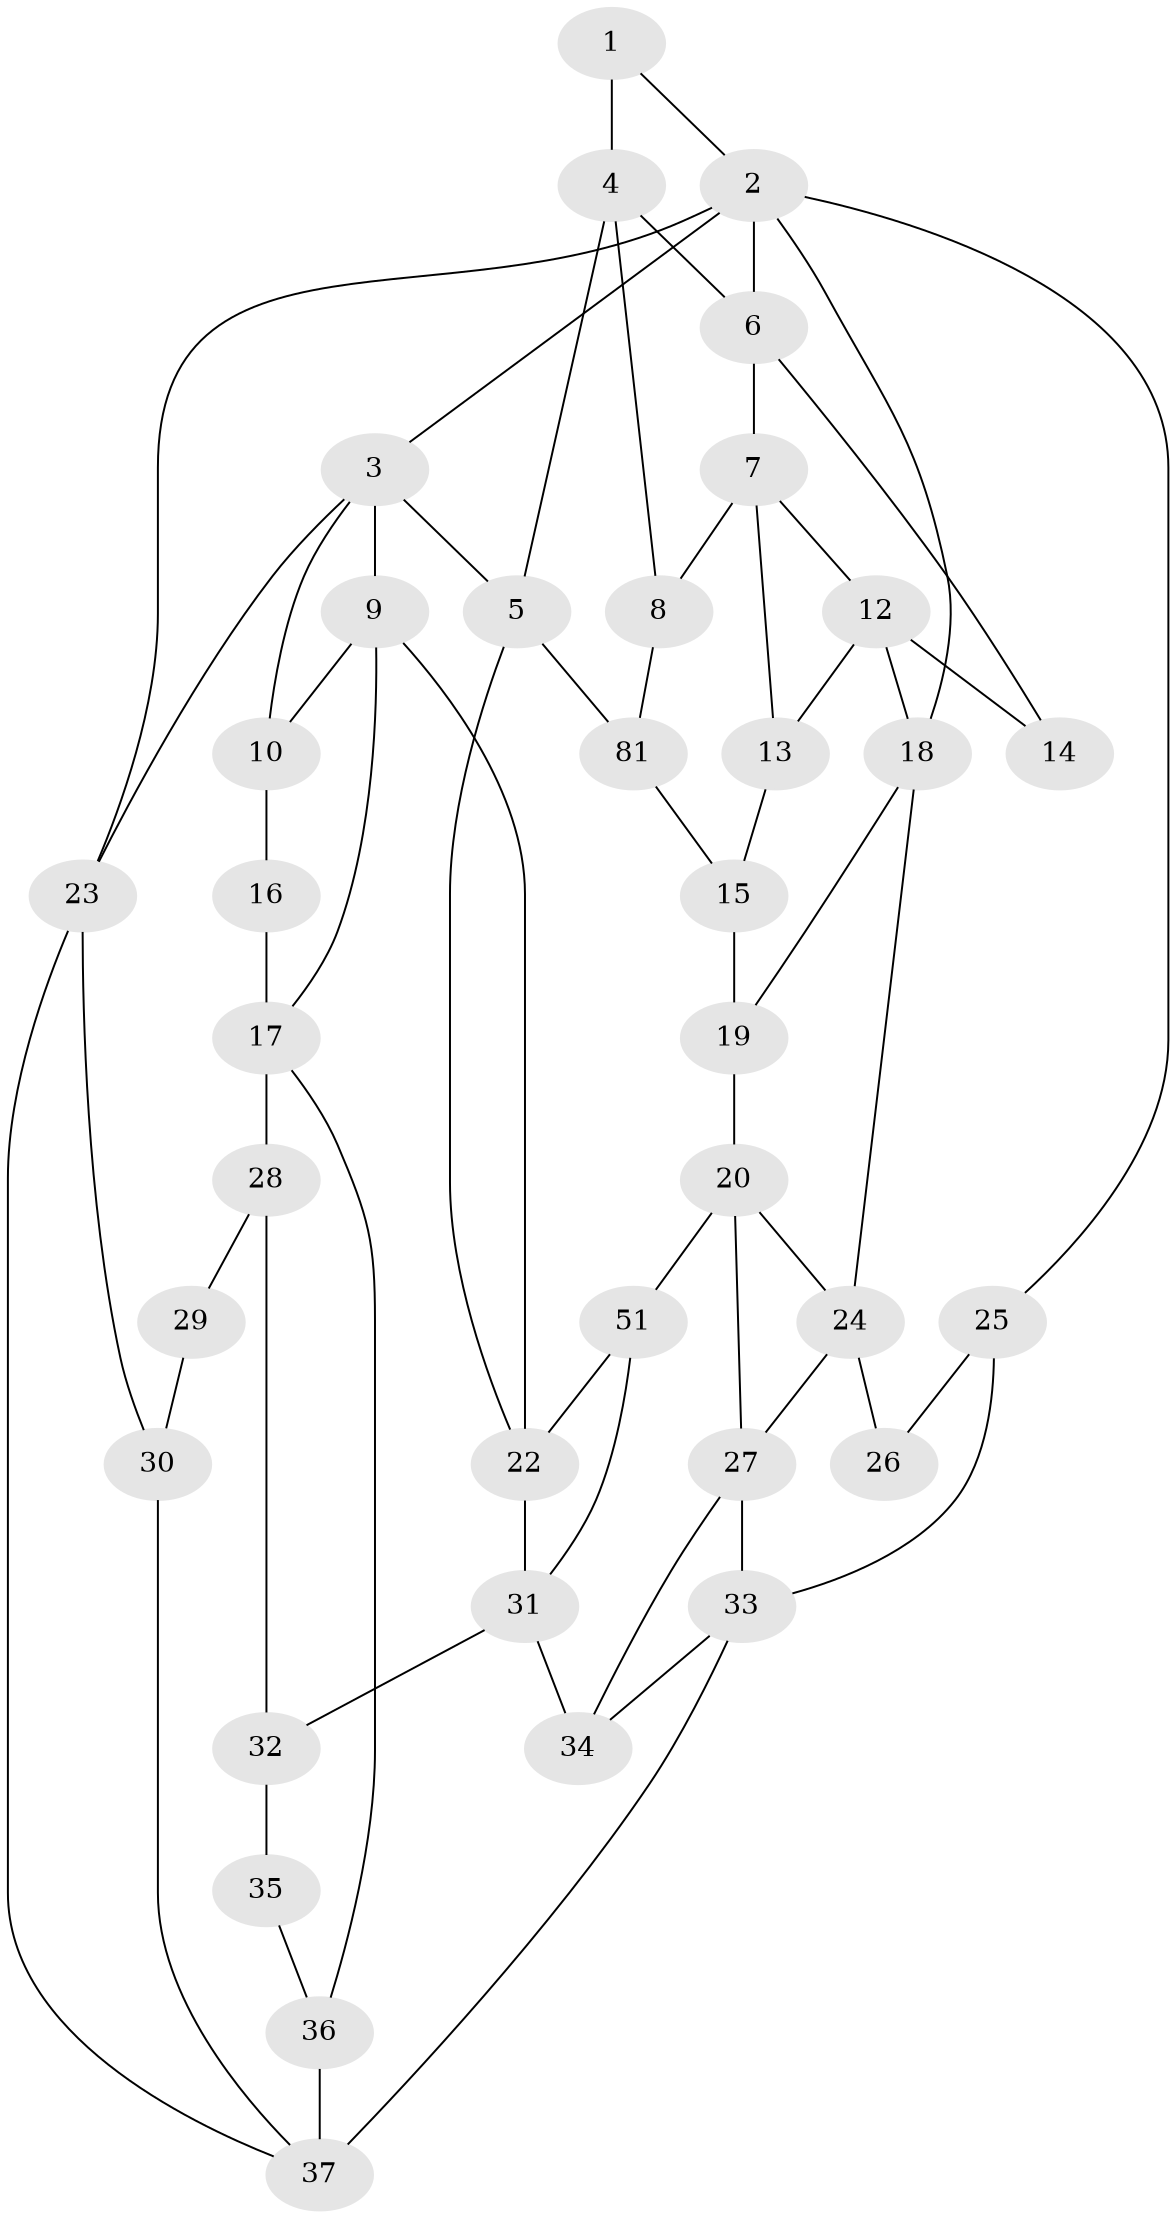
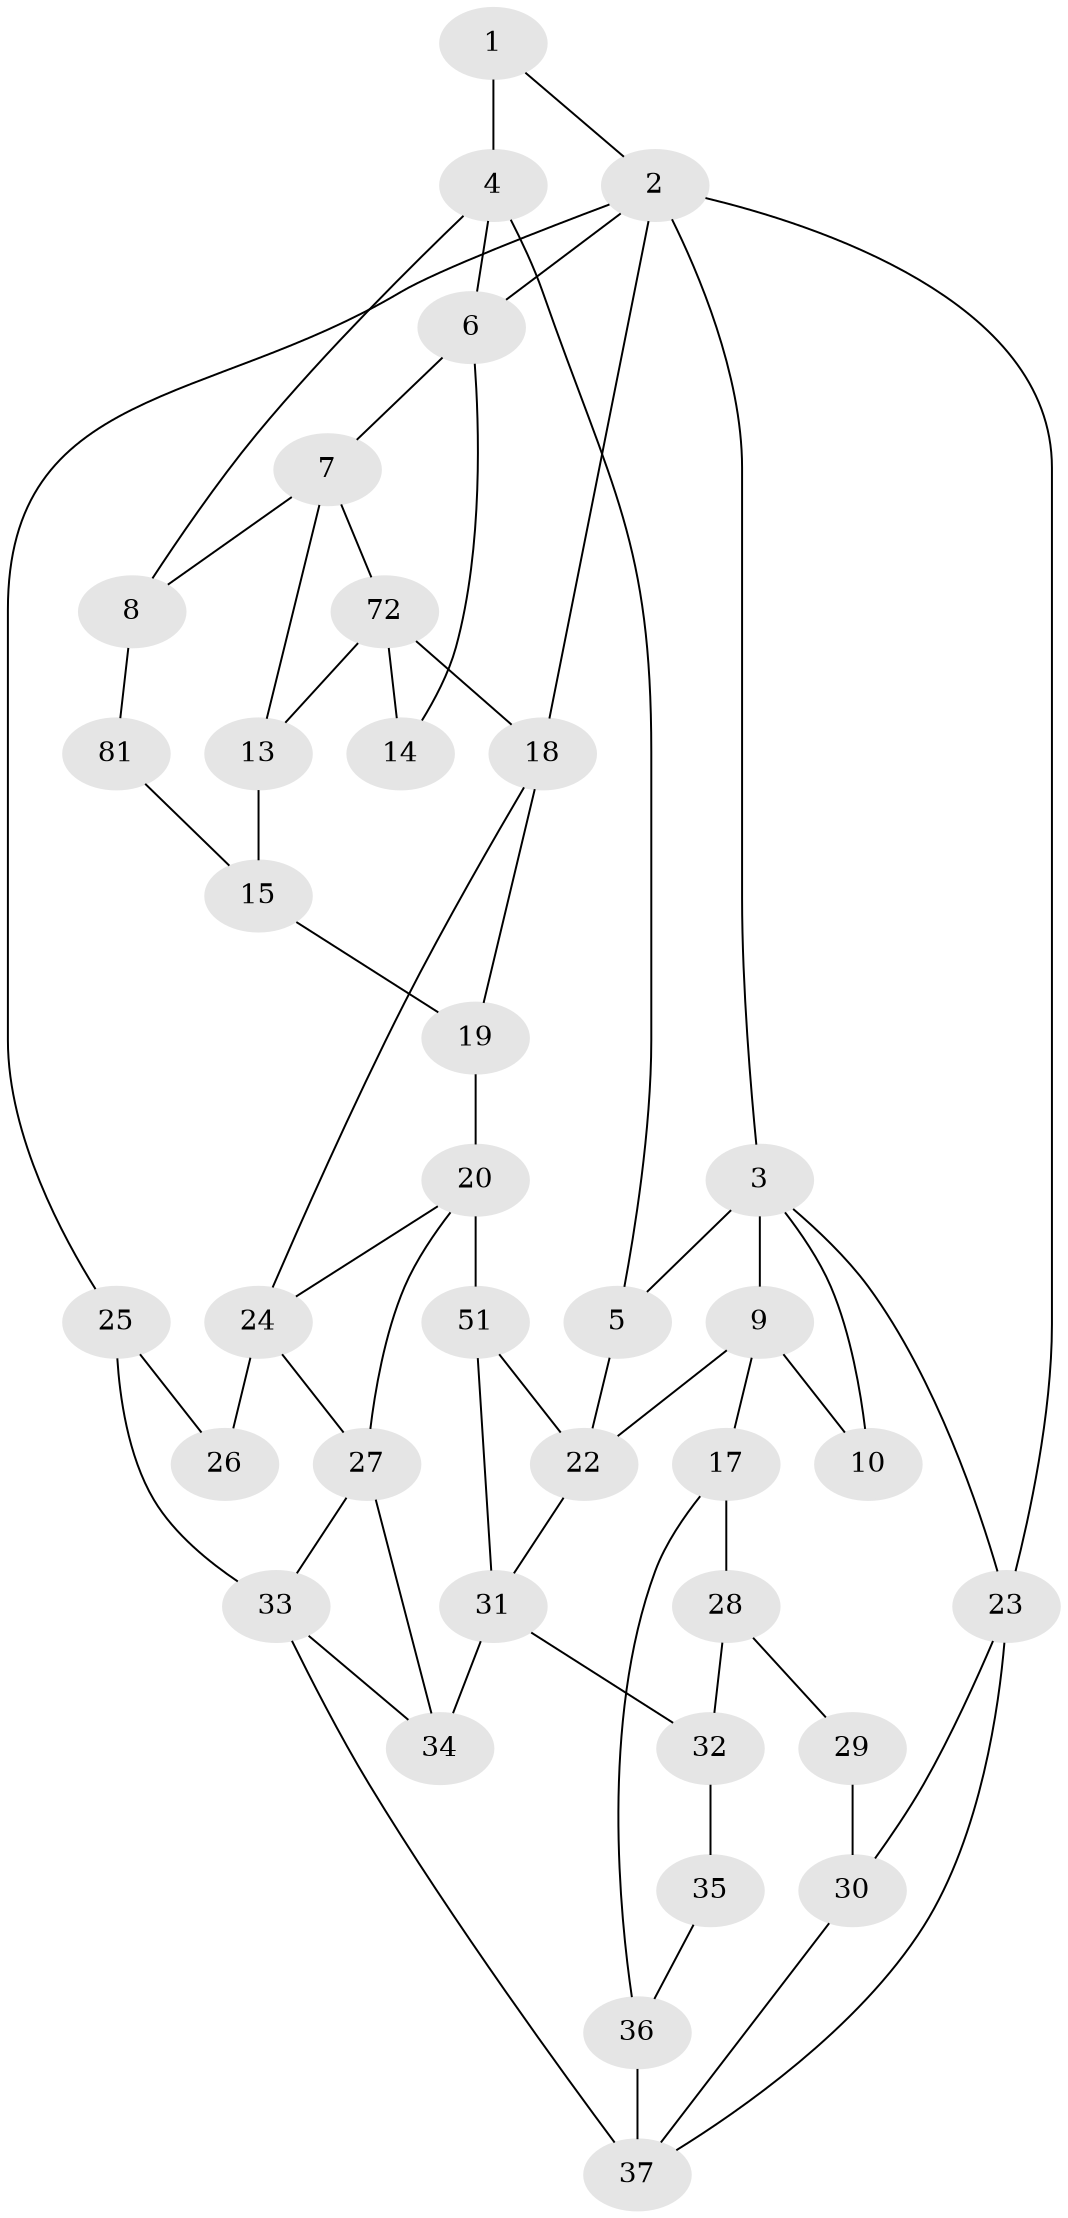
(876, 612) -> (385, 612)
(575, 683) -> none
(266, 896) -> none
